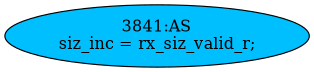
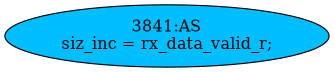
(157, 36) -> (167, 36)
